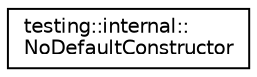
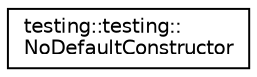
(129, 39) -> (129, 39)
